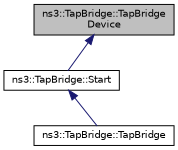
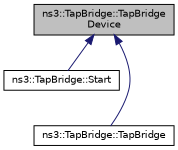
(86, 112) -> (129, 86)
